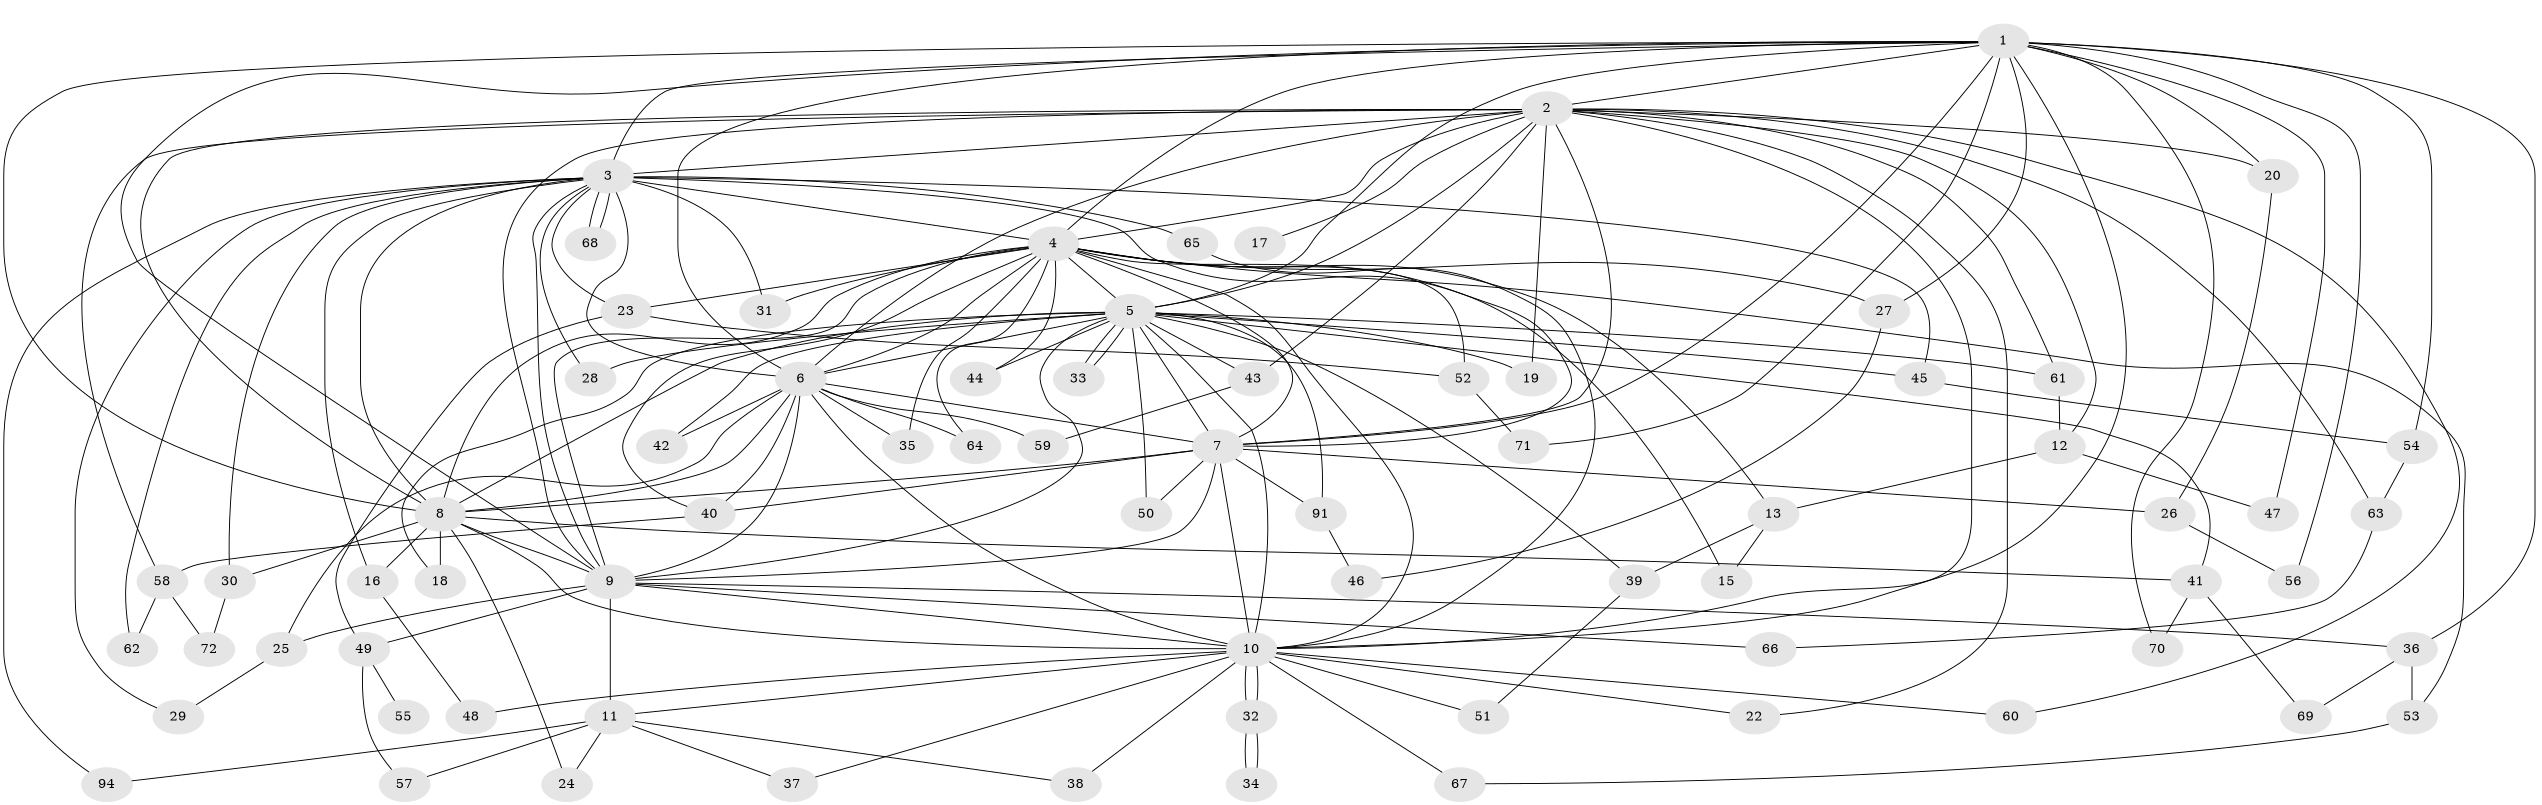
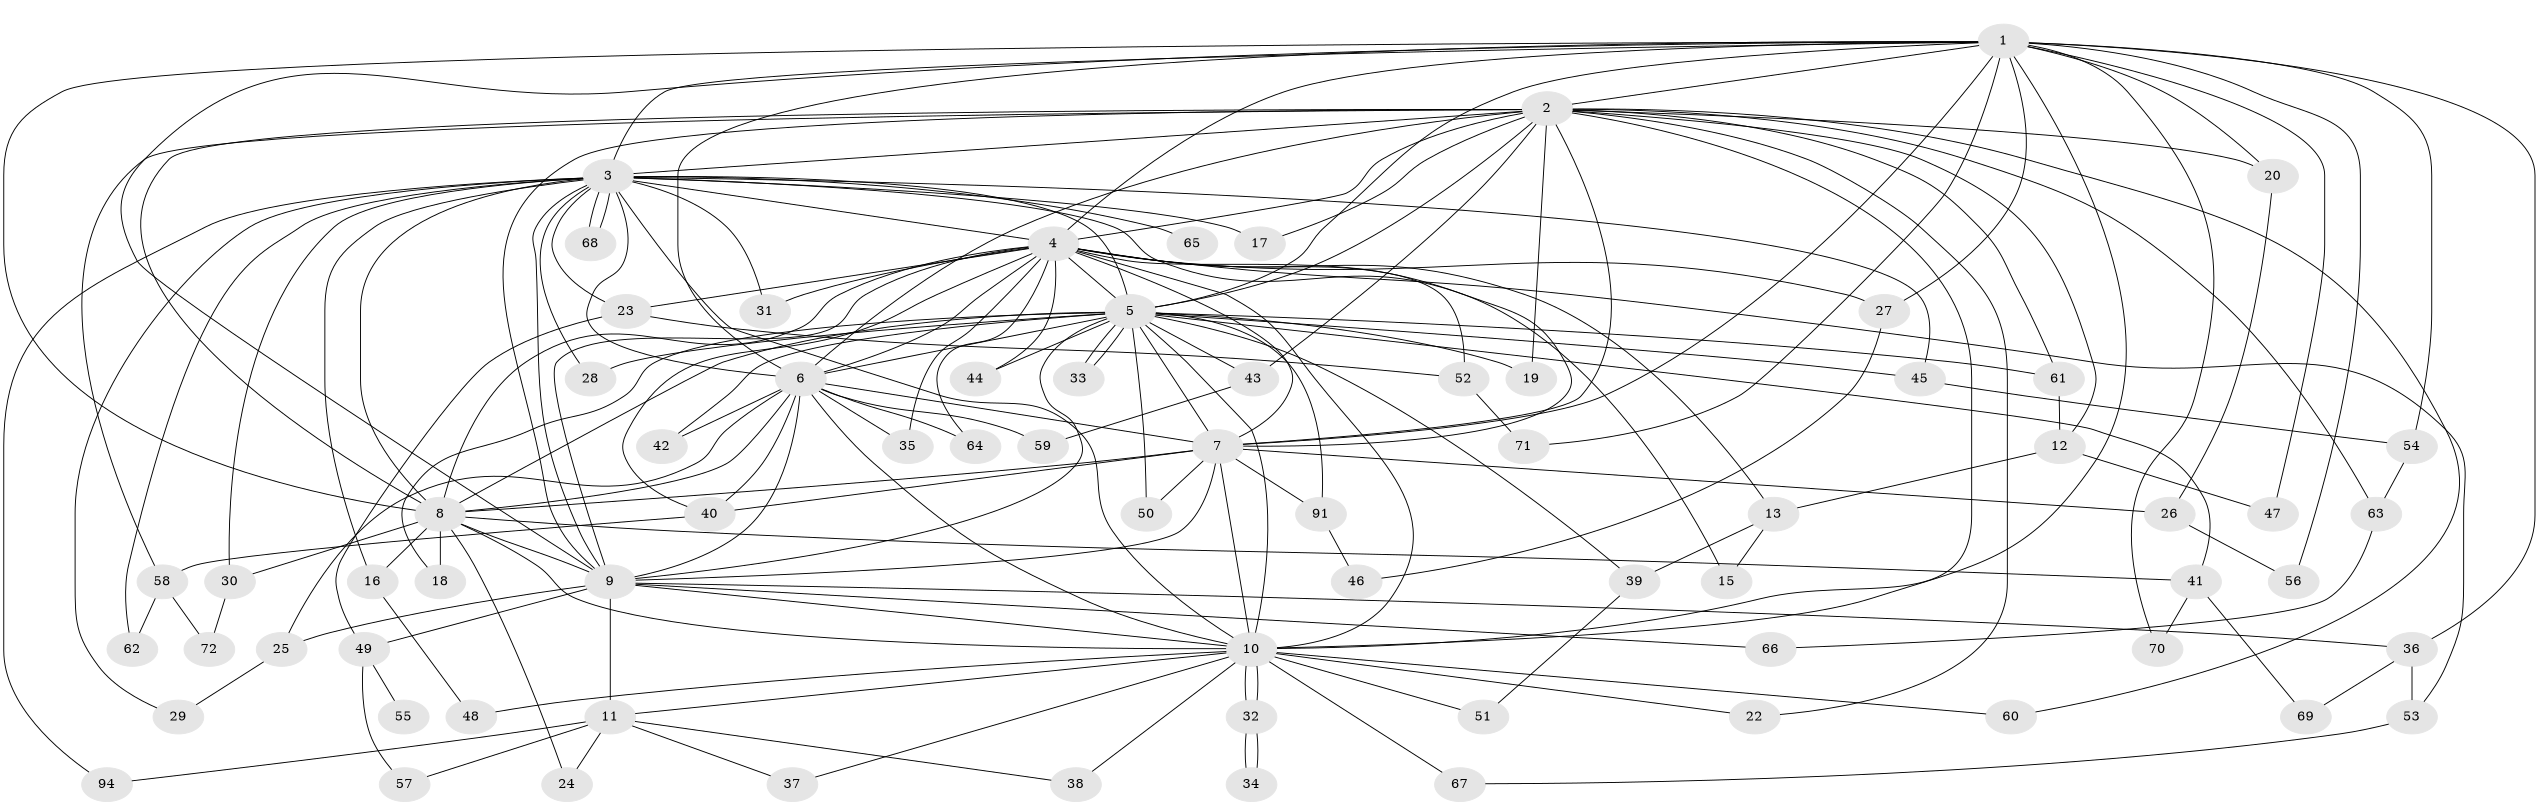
none -> (903, 186)
none -> (939, 193)
(1594, 422) -> (950, 398)
